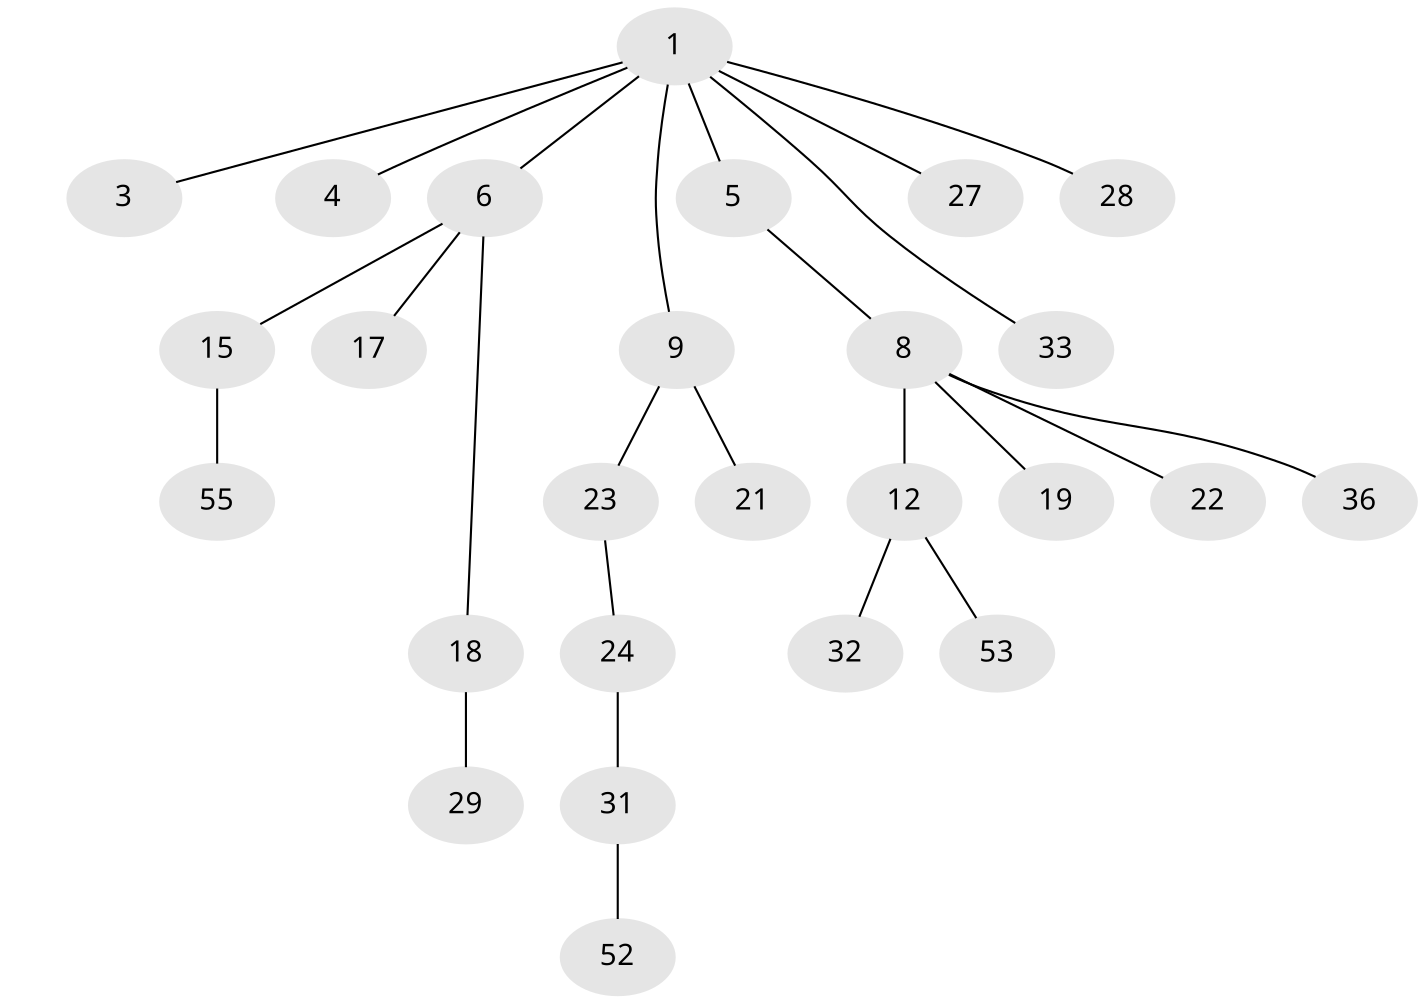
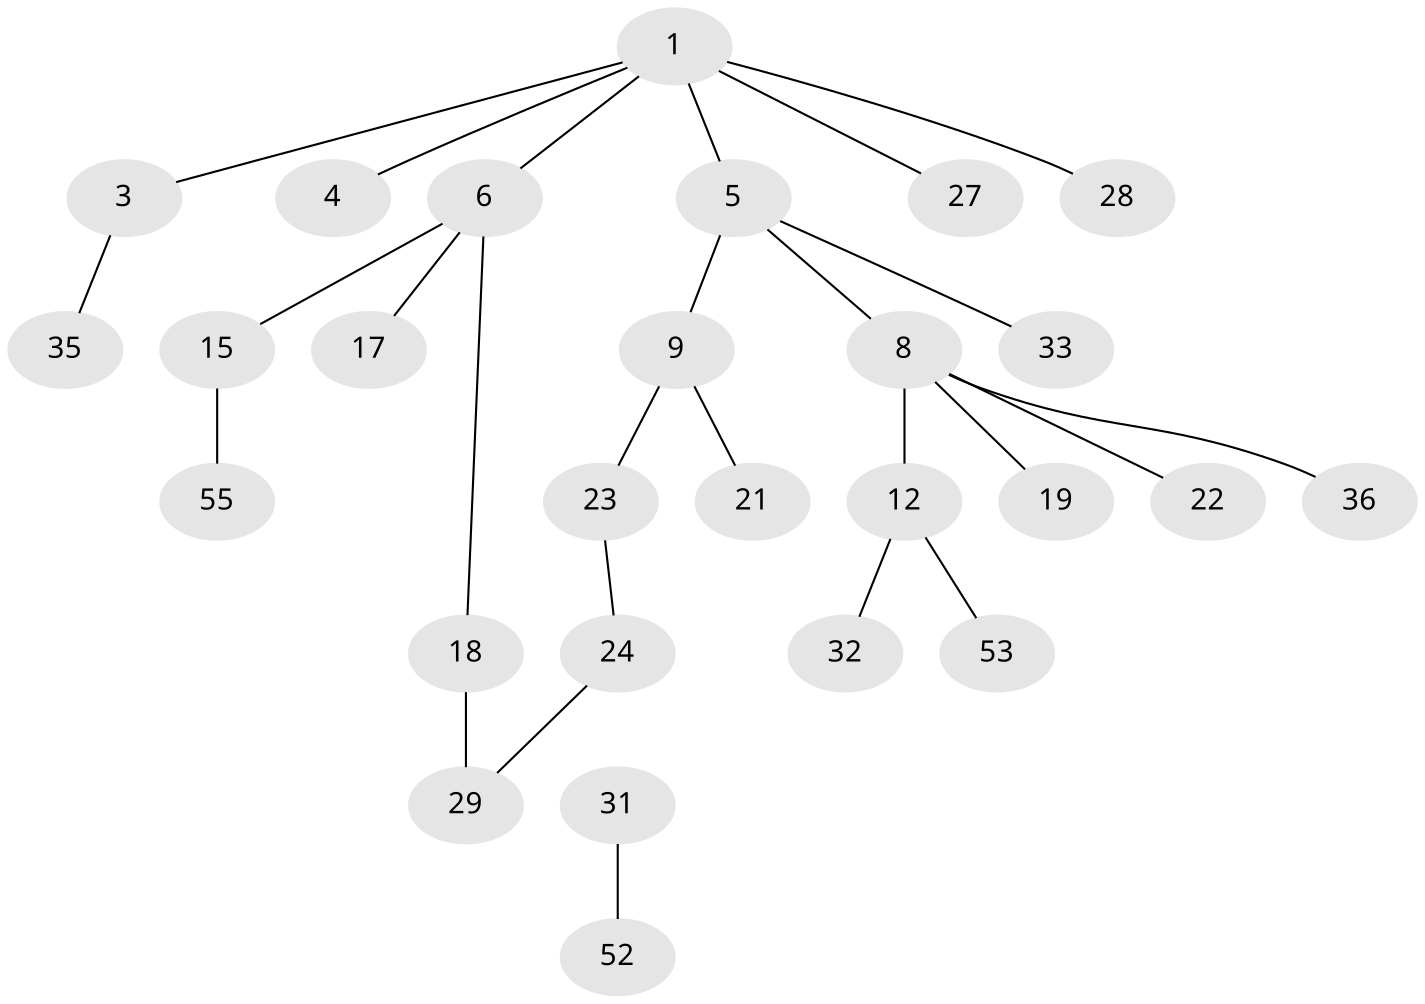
(656, 198) -> (705, 274)
(857, 207) -> (896, 273)
none -> (65, 350)
(618, 730) -> (542, 729)
